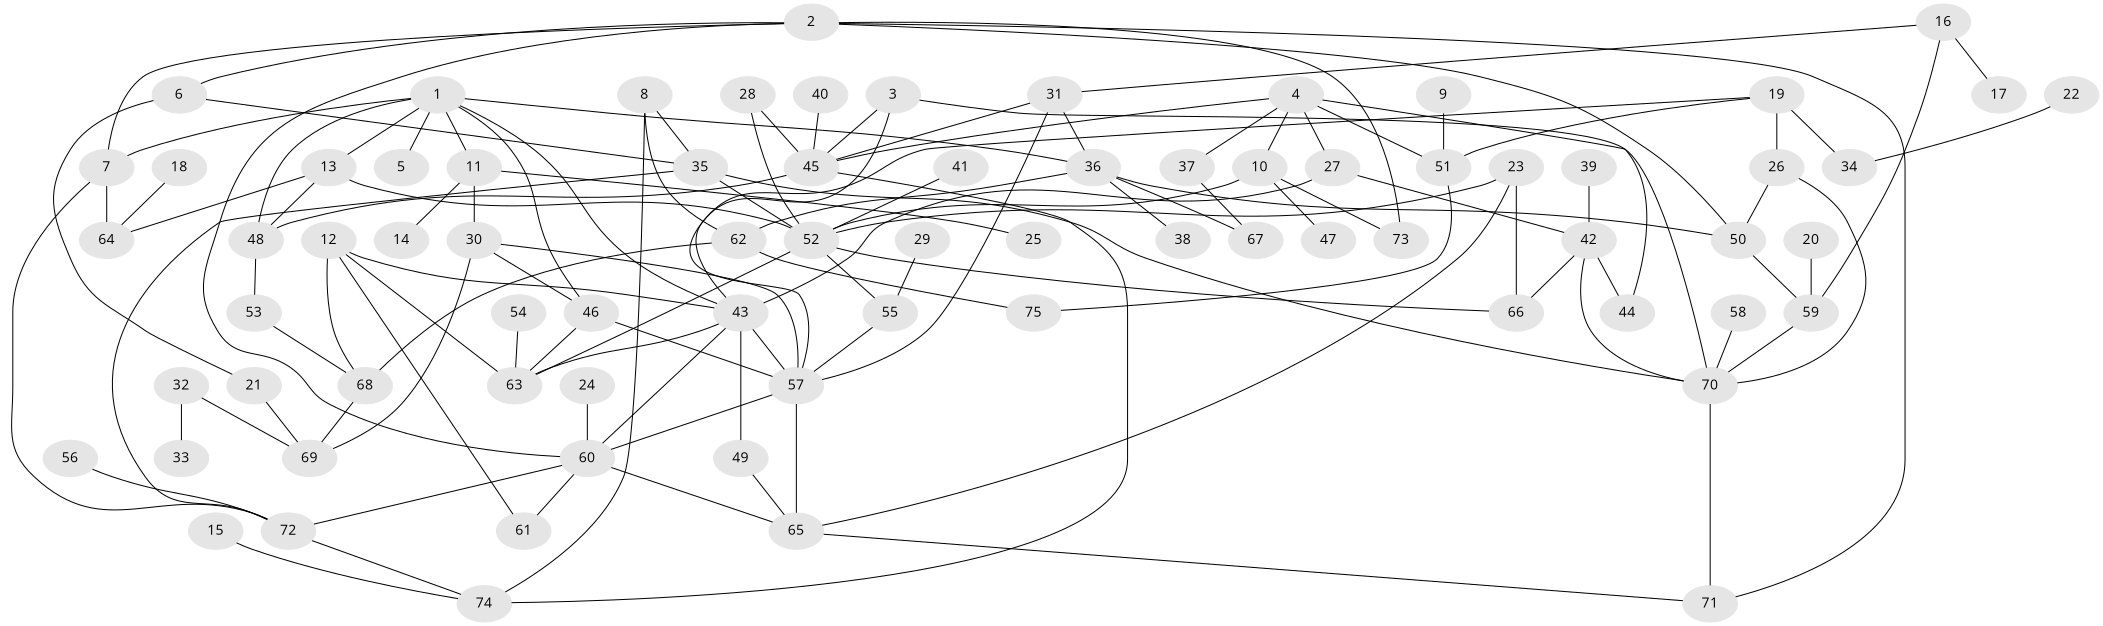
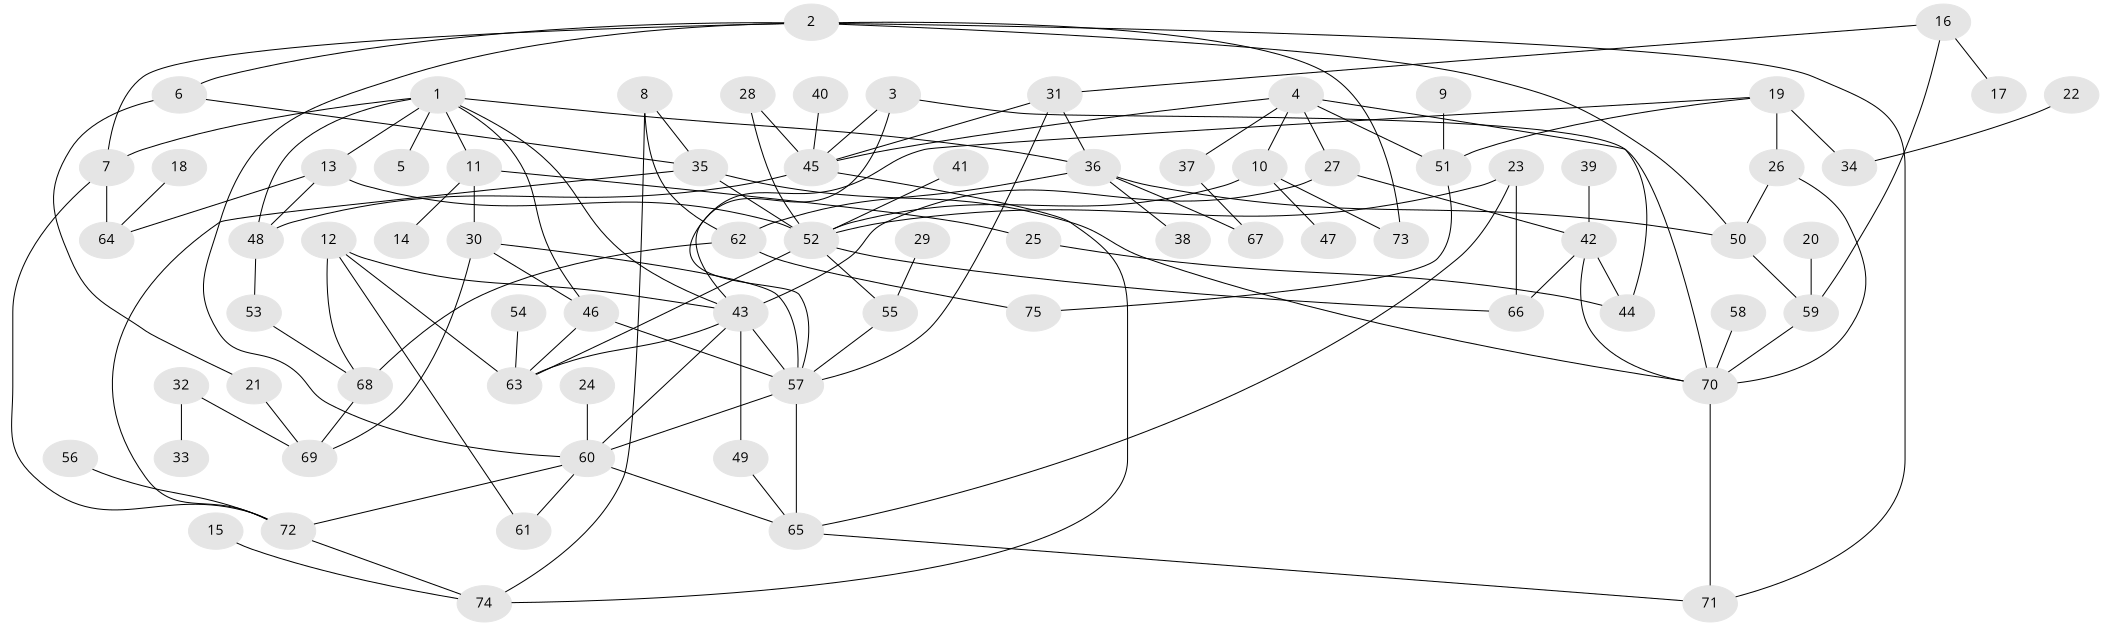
none -> (1332, 273)
